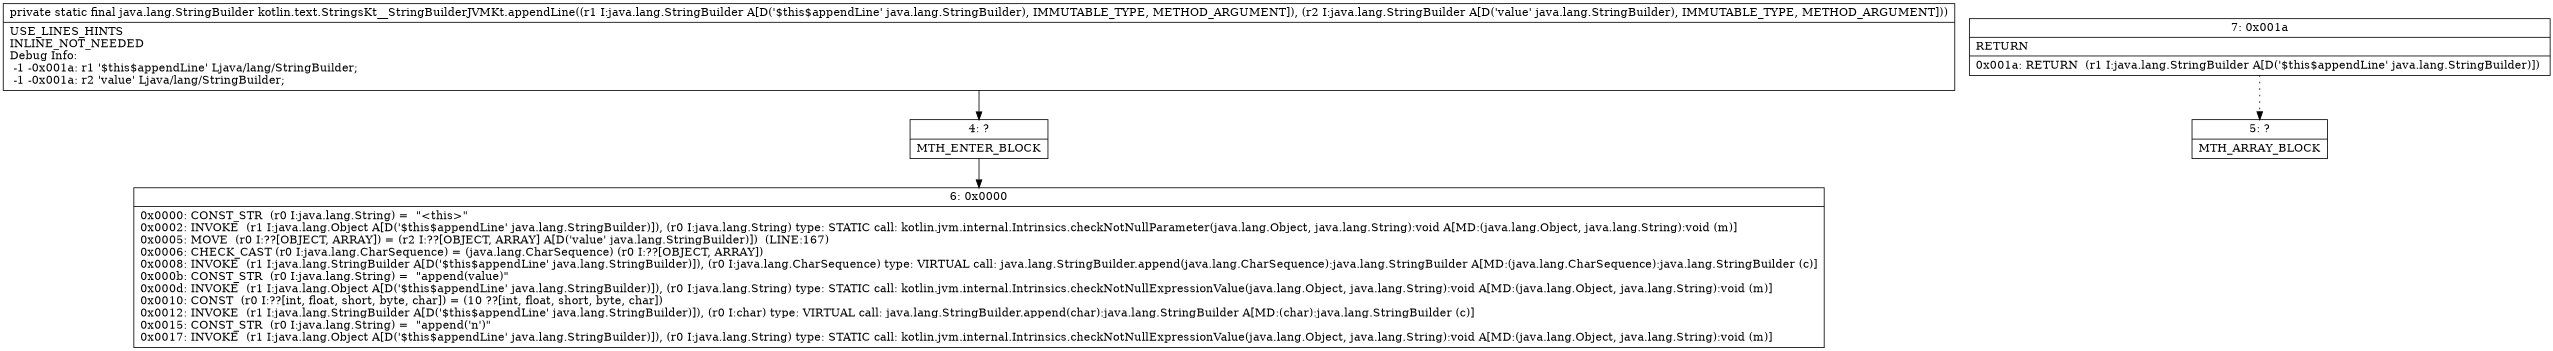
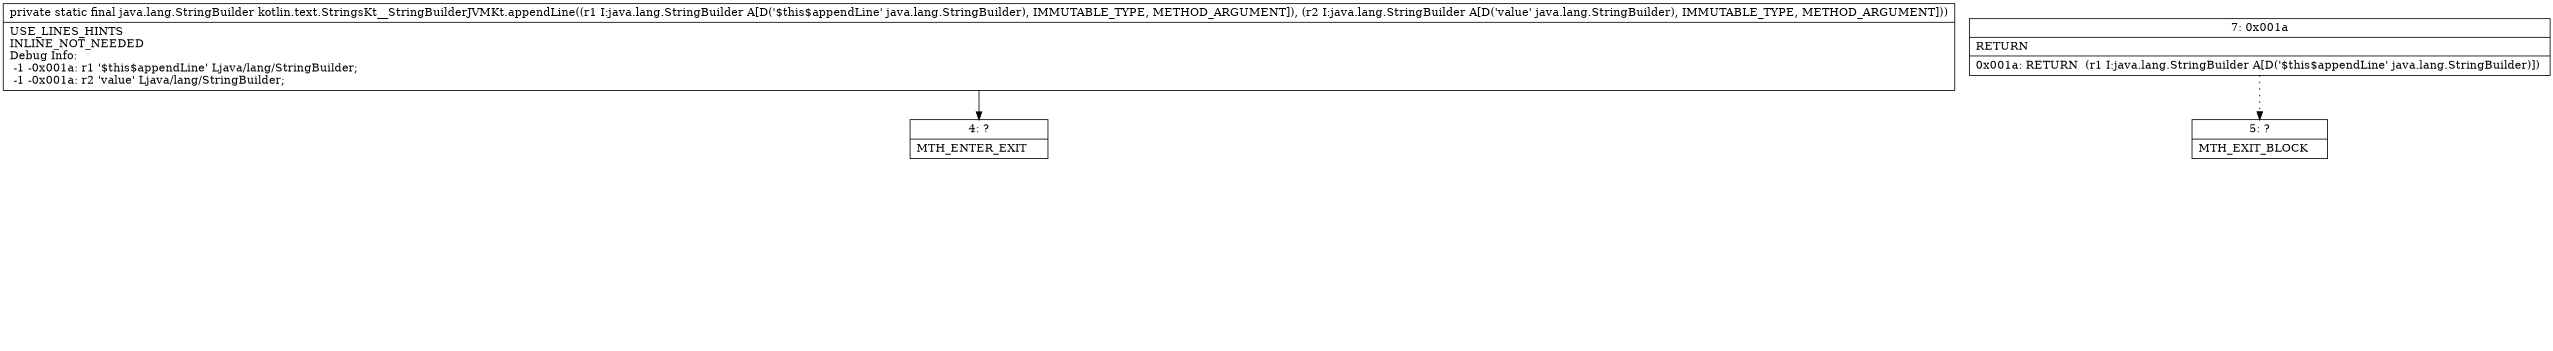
(979, 148) -> (972, 148)
(2260, 148) -> (2254, 148)
(979, 268) -> none
